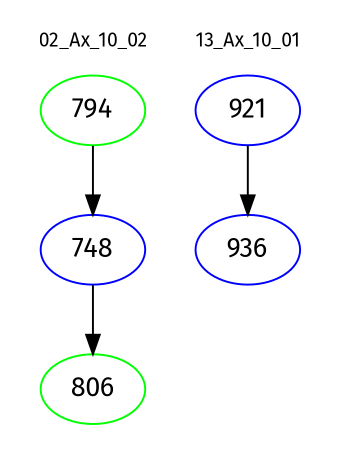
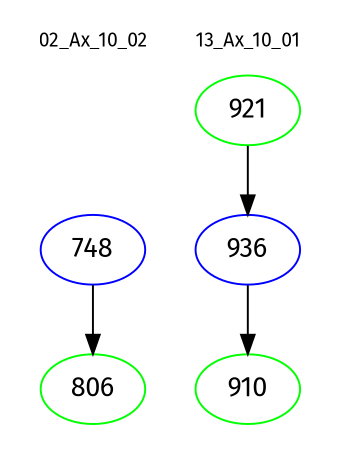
(93, 110) -> none
(248, 110) -> (248, 110)
none -> (248, 389)
